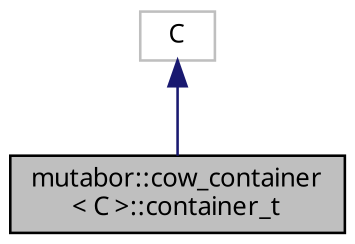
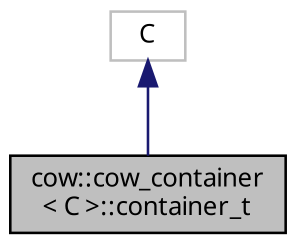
(178, 194) -> (148, 194)
